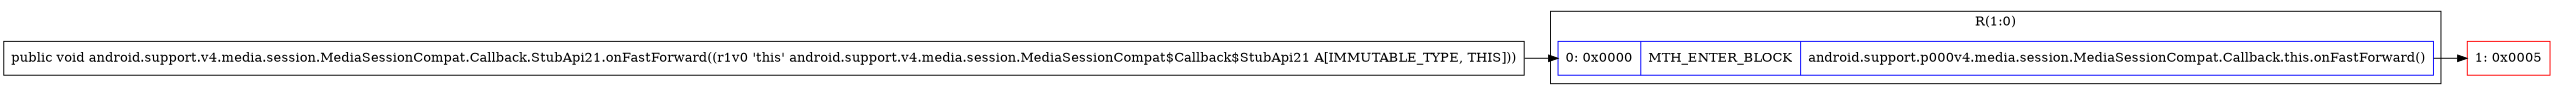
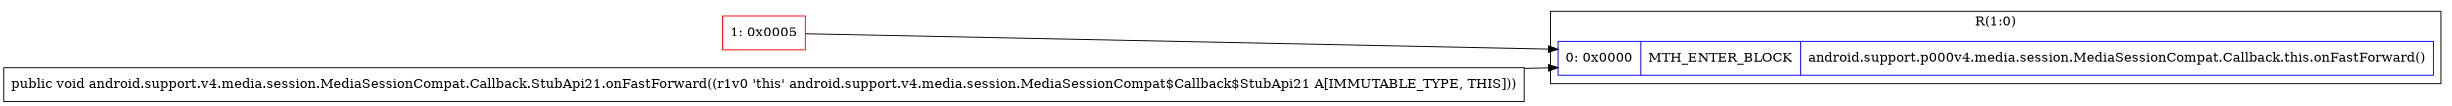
(2447, 58) -> (1177, 41)
